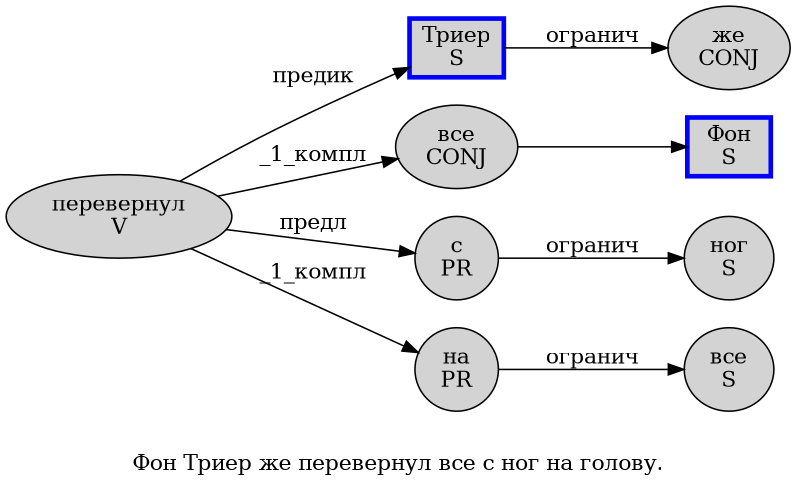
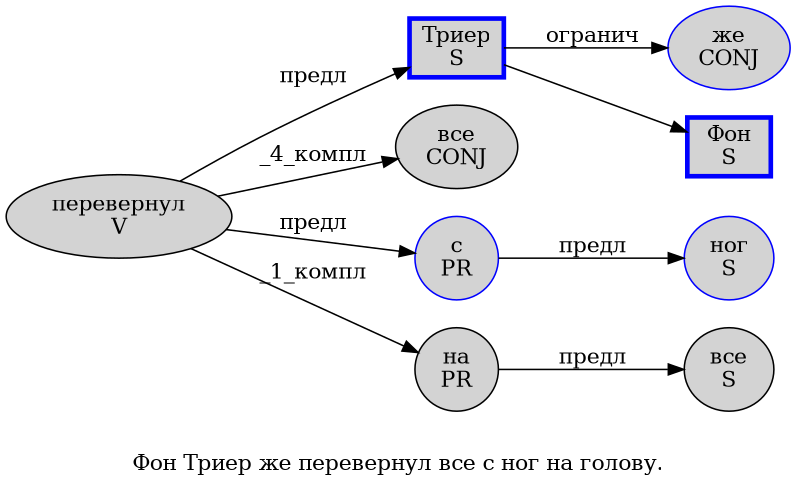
(729, 48) -> (729, 48)
(314, 77) -> (314, 77)
(595, 147) -> (588, 96)
(314, 155) -> (314, 155)
(593, 247) -> (593, 247)
(457, 258) -> (457, 258)
(729, 258) -> (729, 258)
(593, 358) -> (593, 358)
